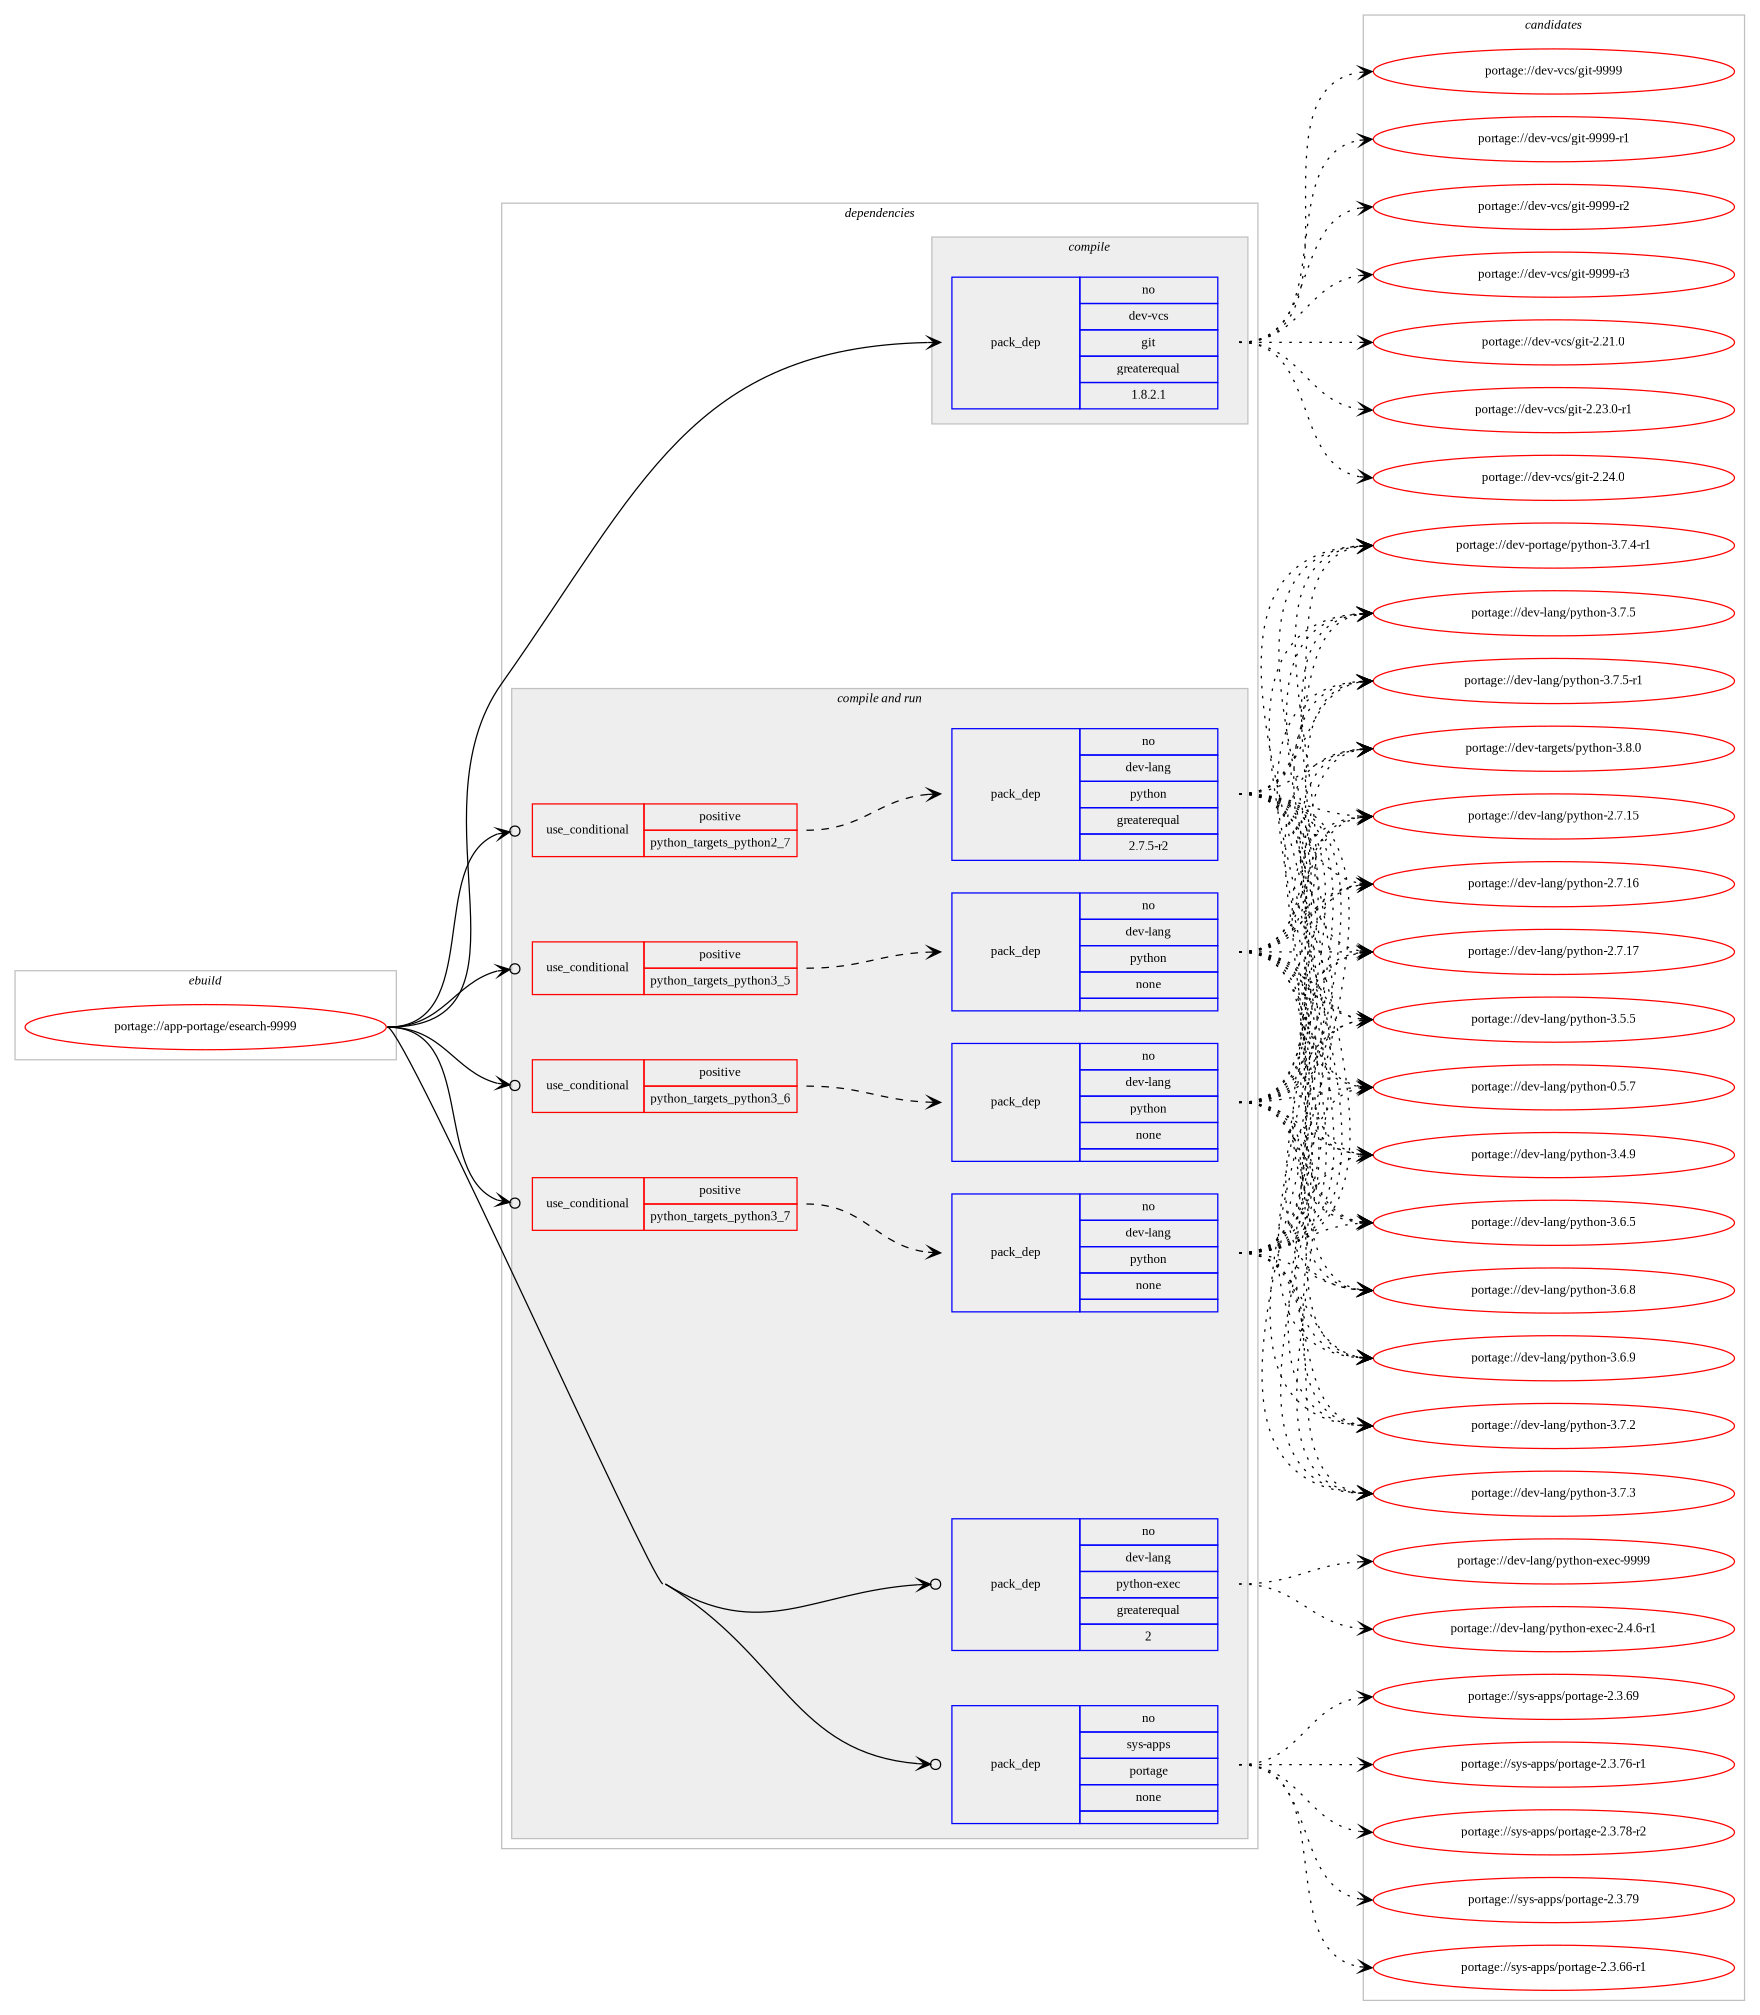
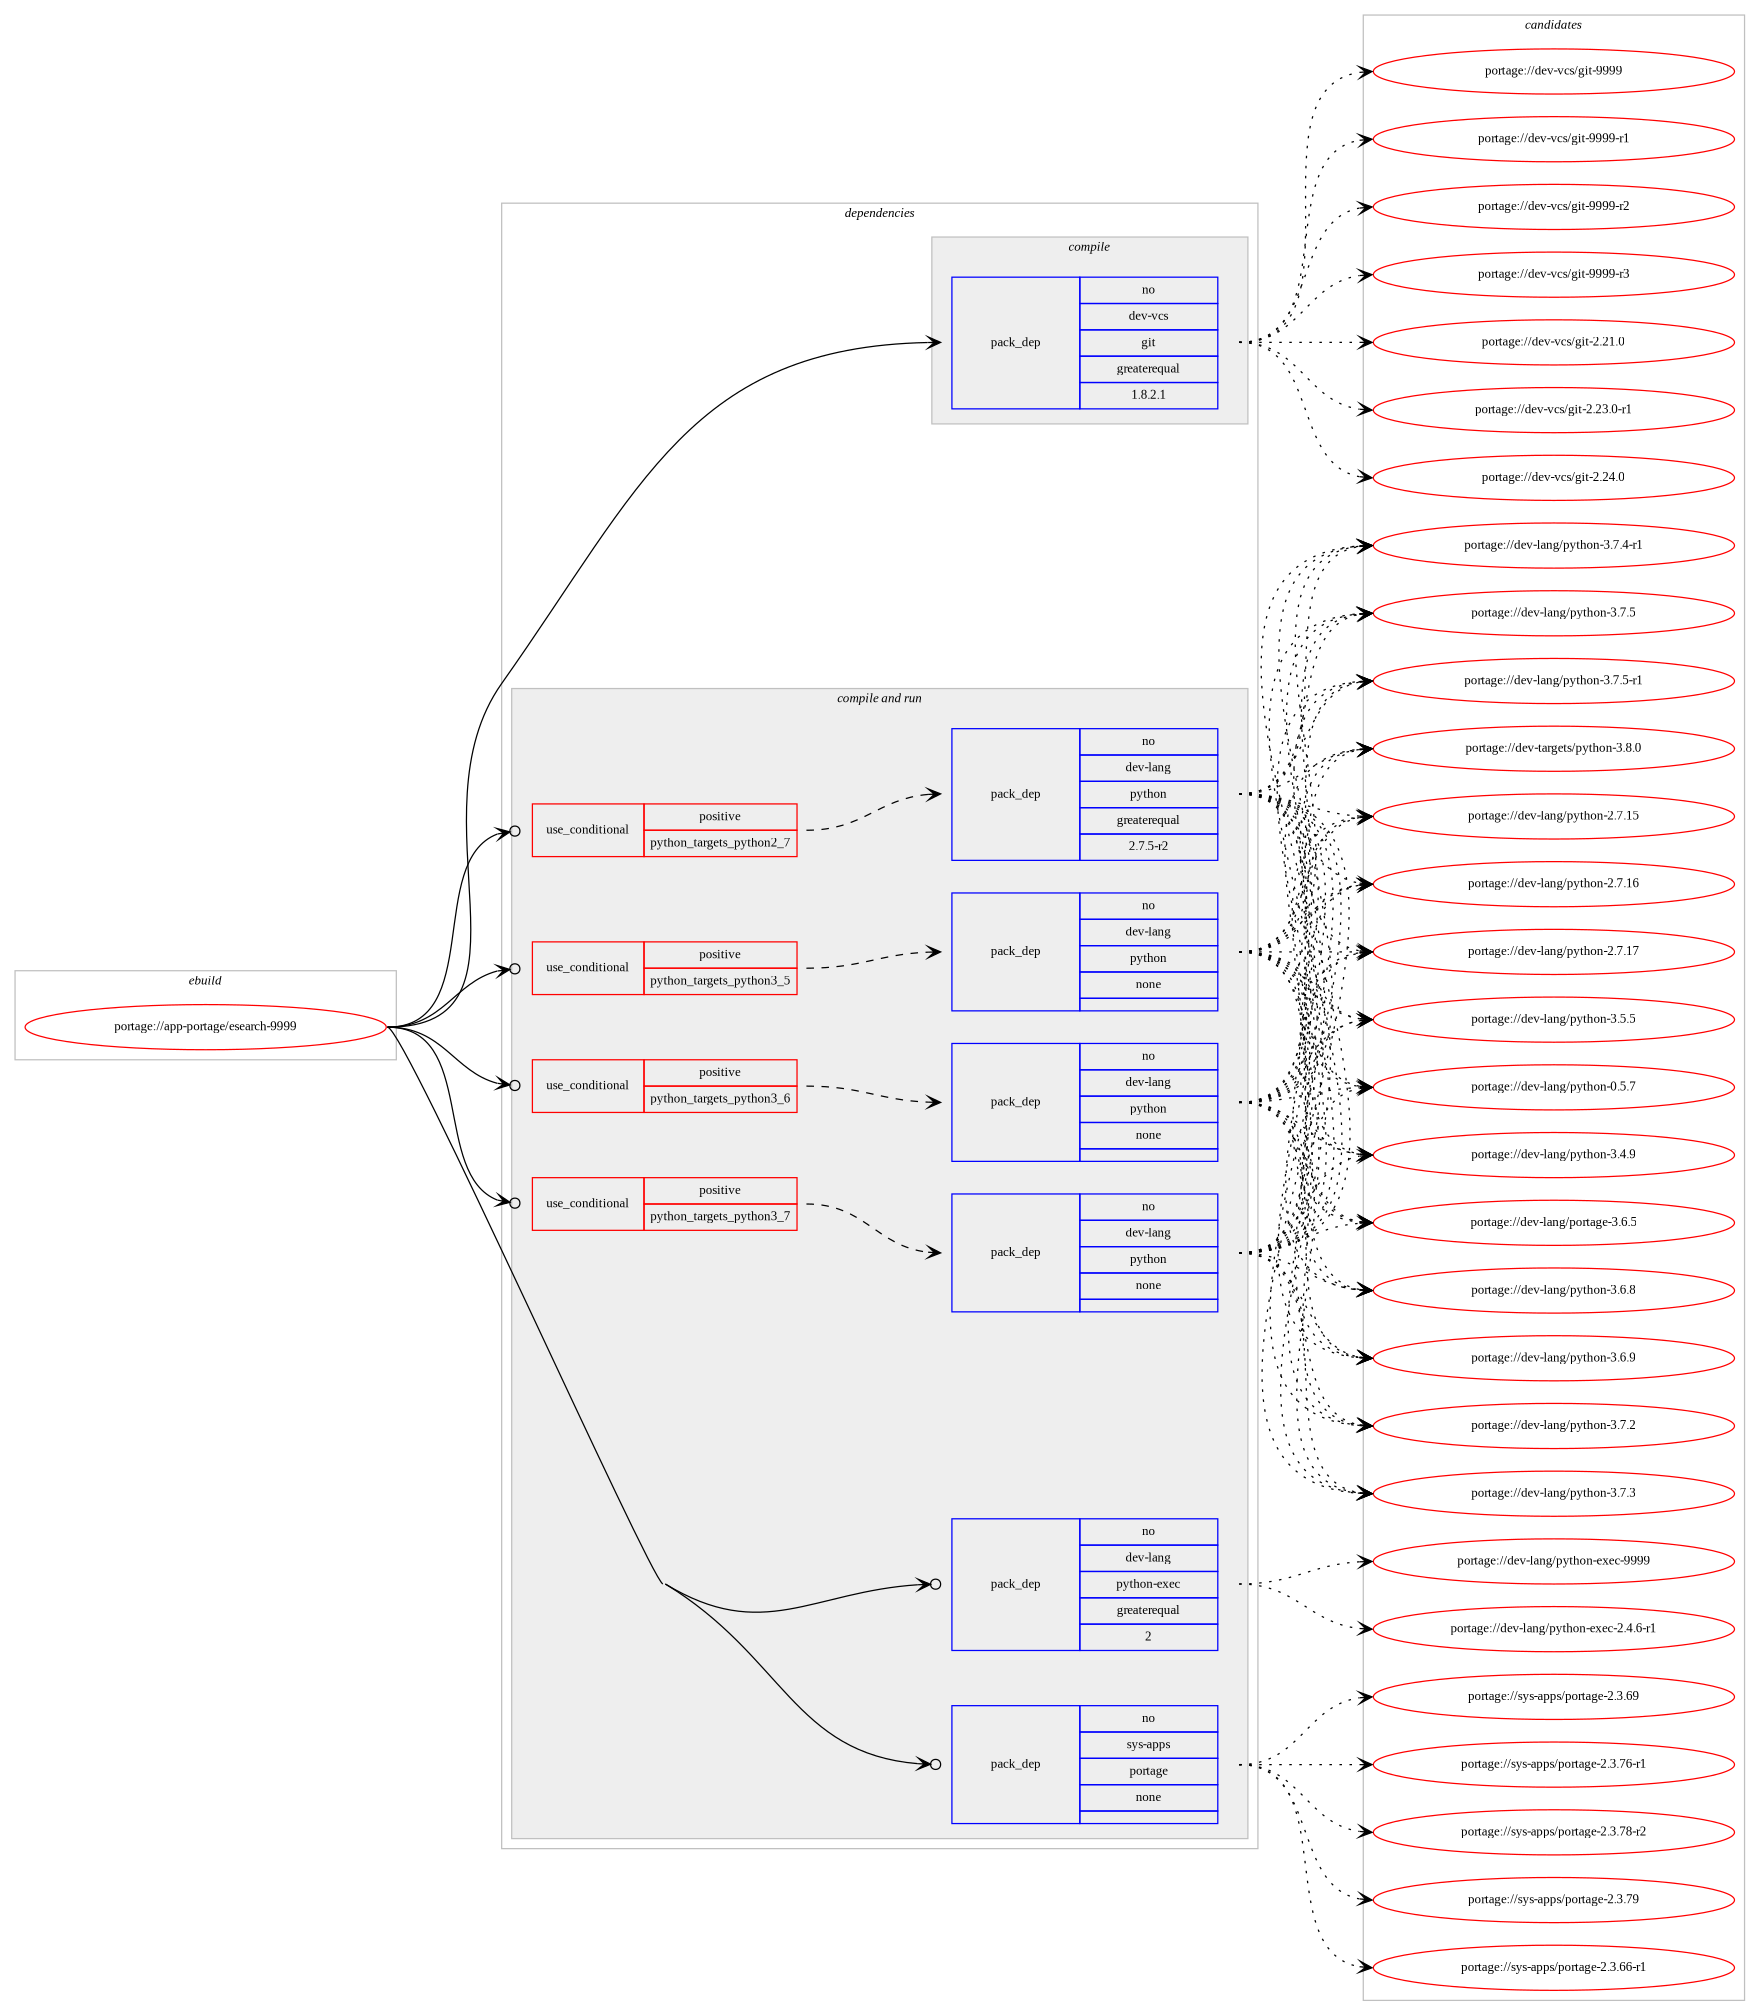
(1554, 546) -> (1554, 546)
(1554, 1223) -> (1554, 1223)
